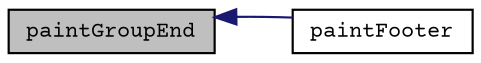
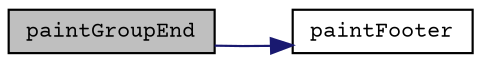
(265, 17) -> (243, 46)
